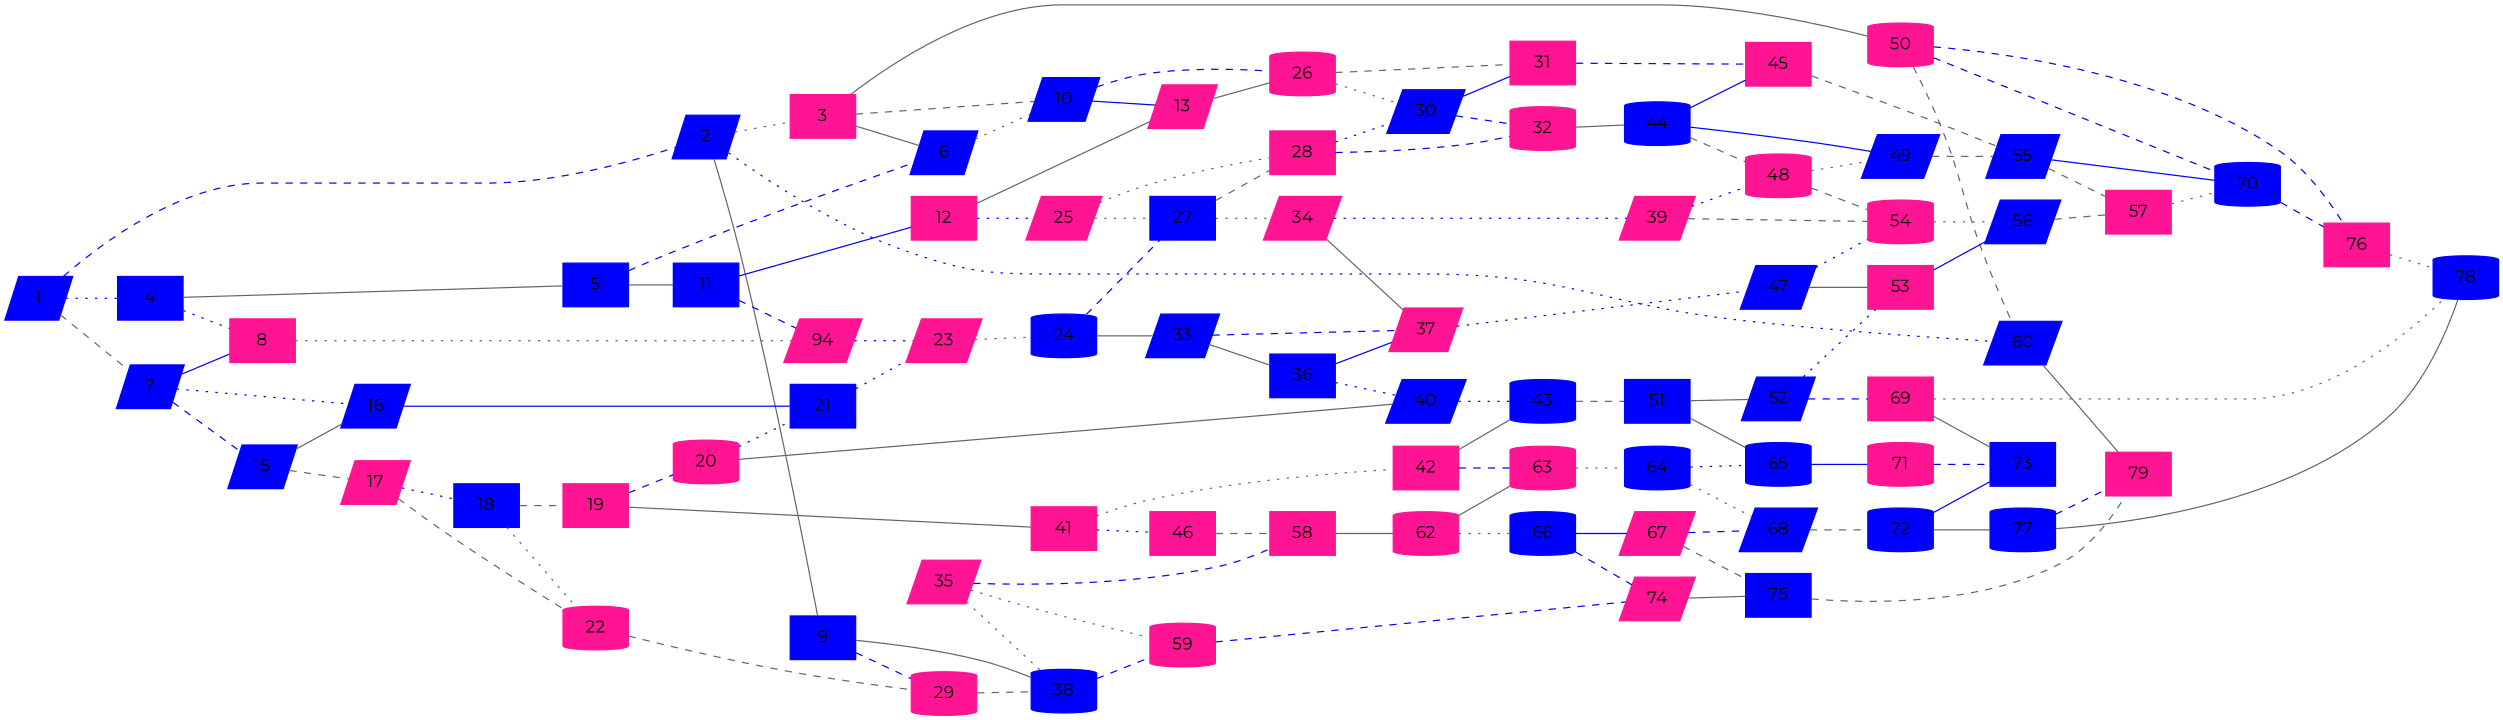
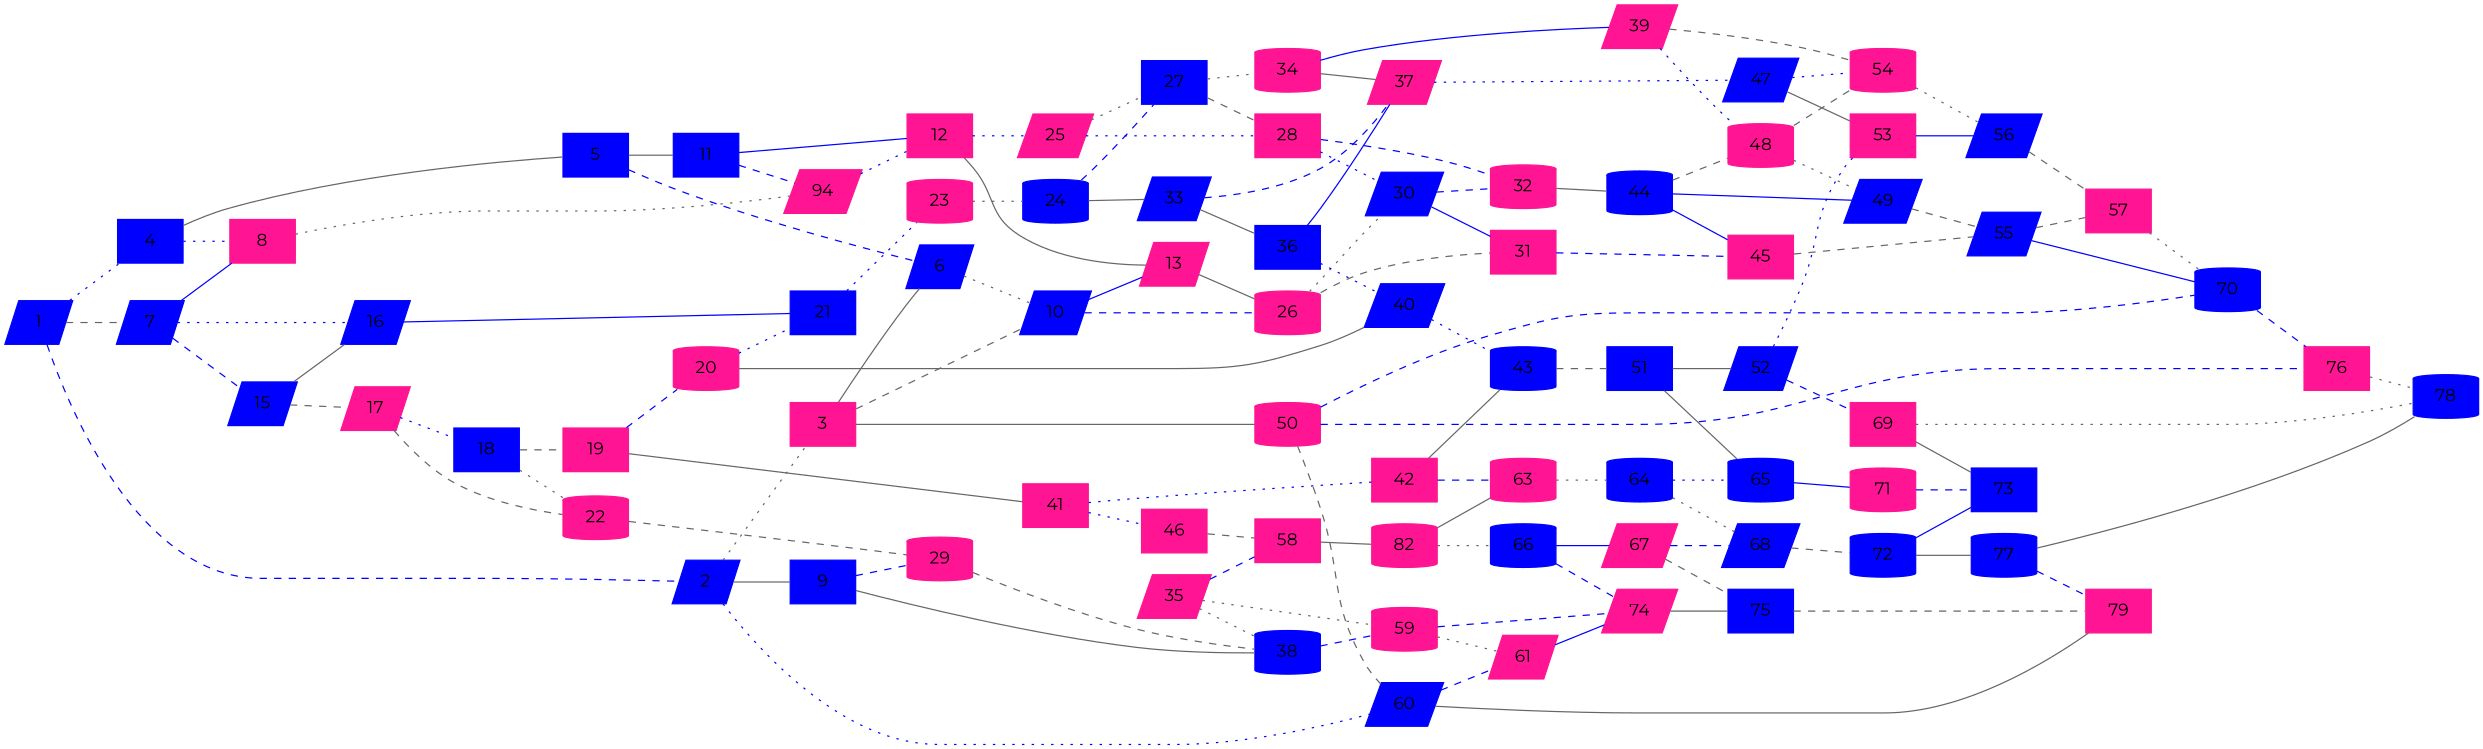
(1183, 175) -> (1170, 136)
(1303, 218) -> (1288, 70)
(1480, 218) -> (1464, 37)
(884, 341) -> (884, 162)
(944, 341) -> (940, 201)
(1243, 484) -> (1230, 491)
(1426, 534) -> (1404, 546)
none -> (1523, 657)
